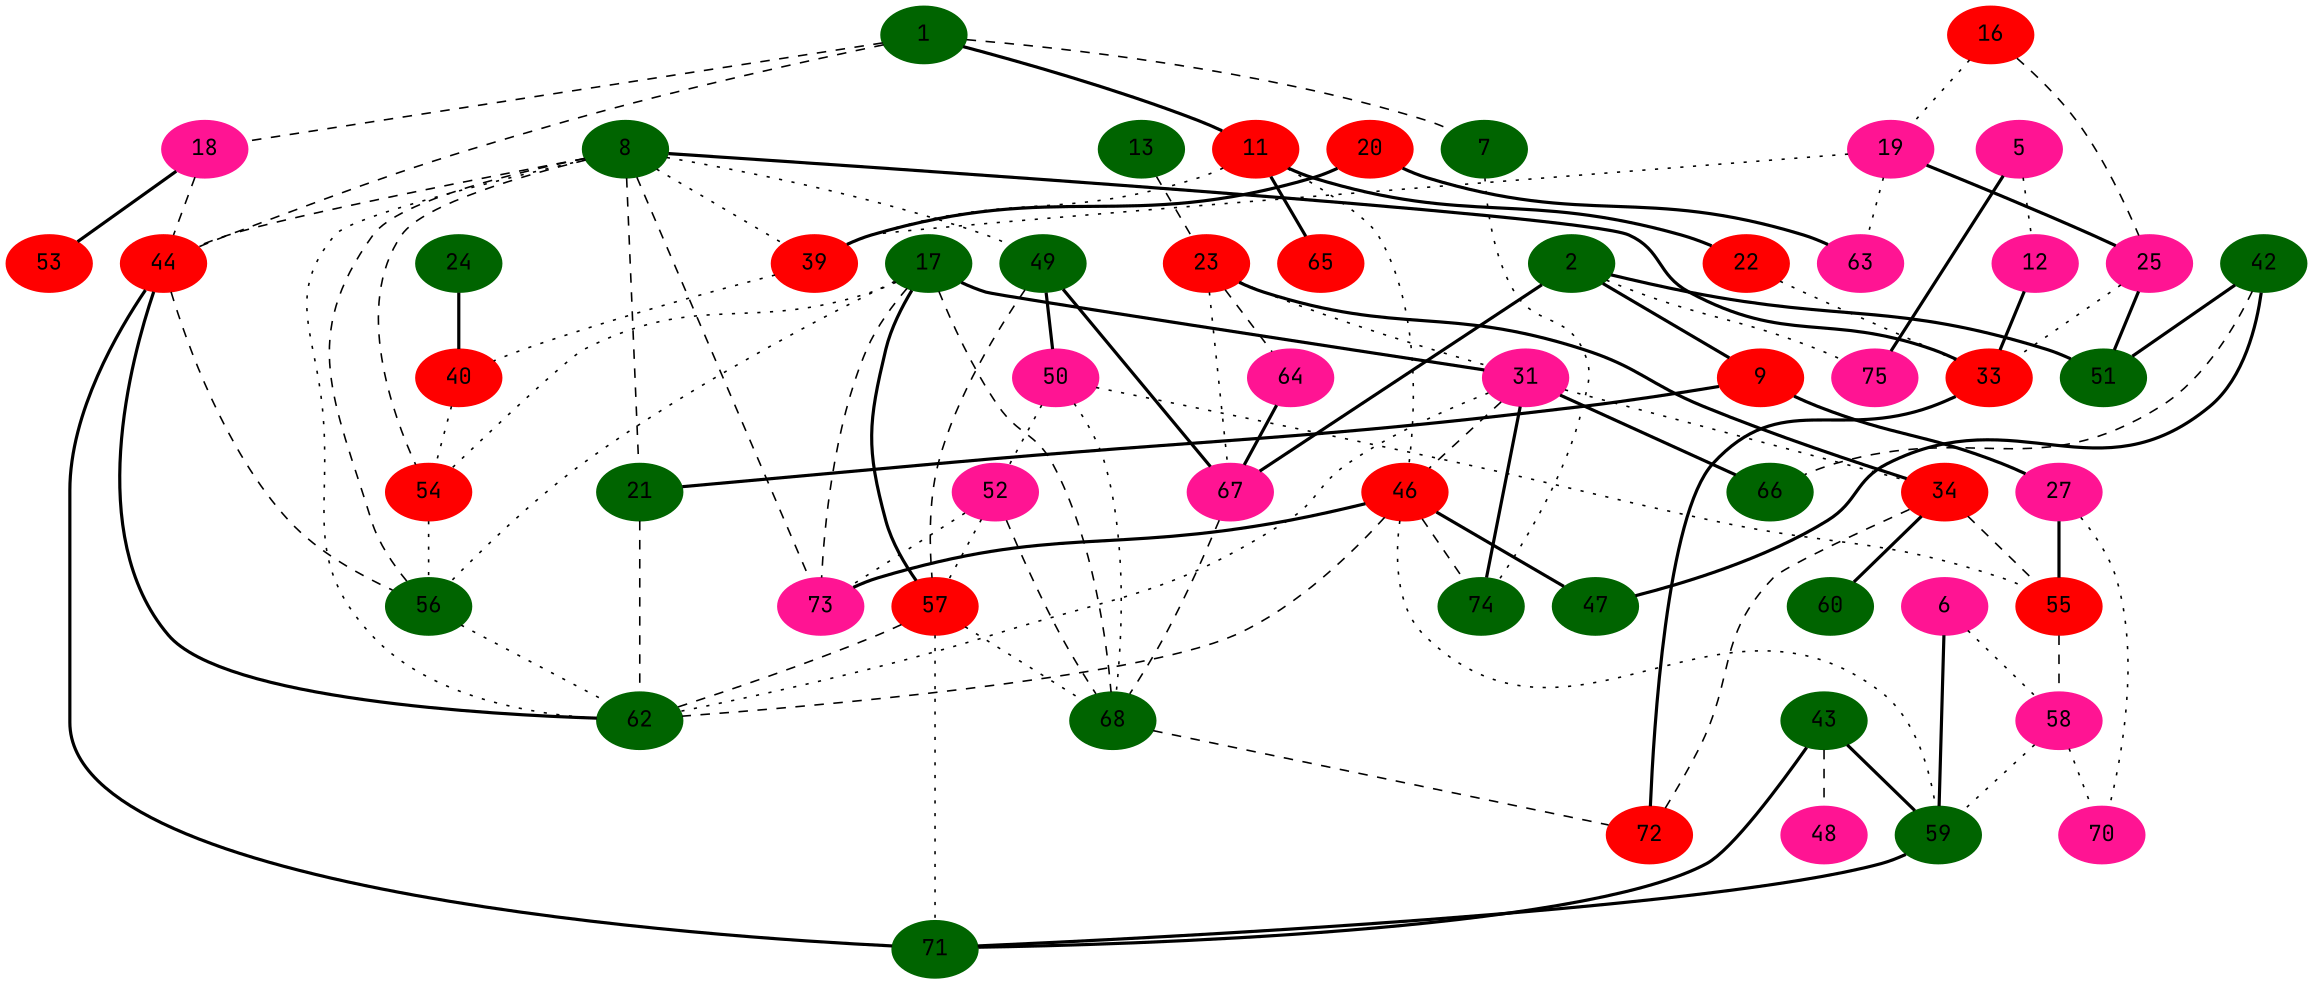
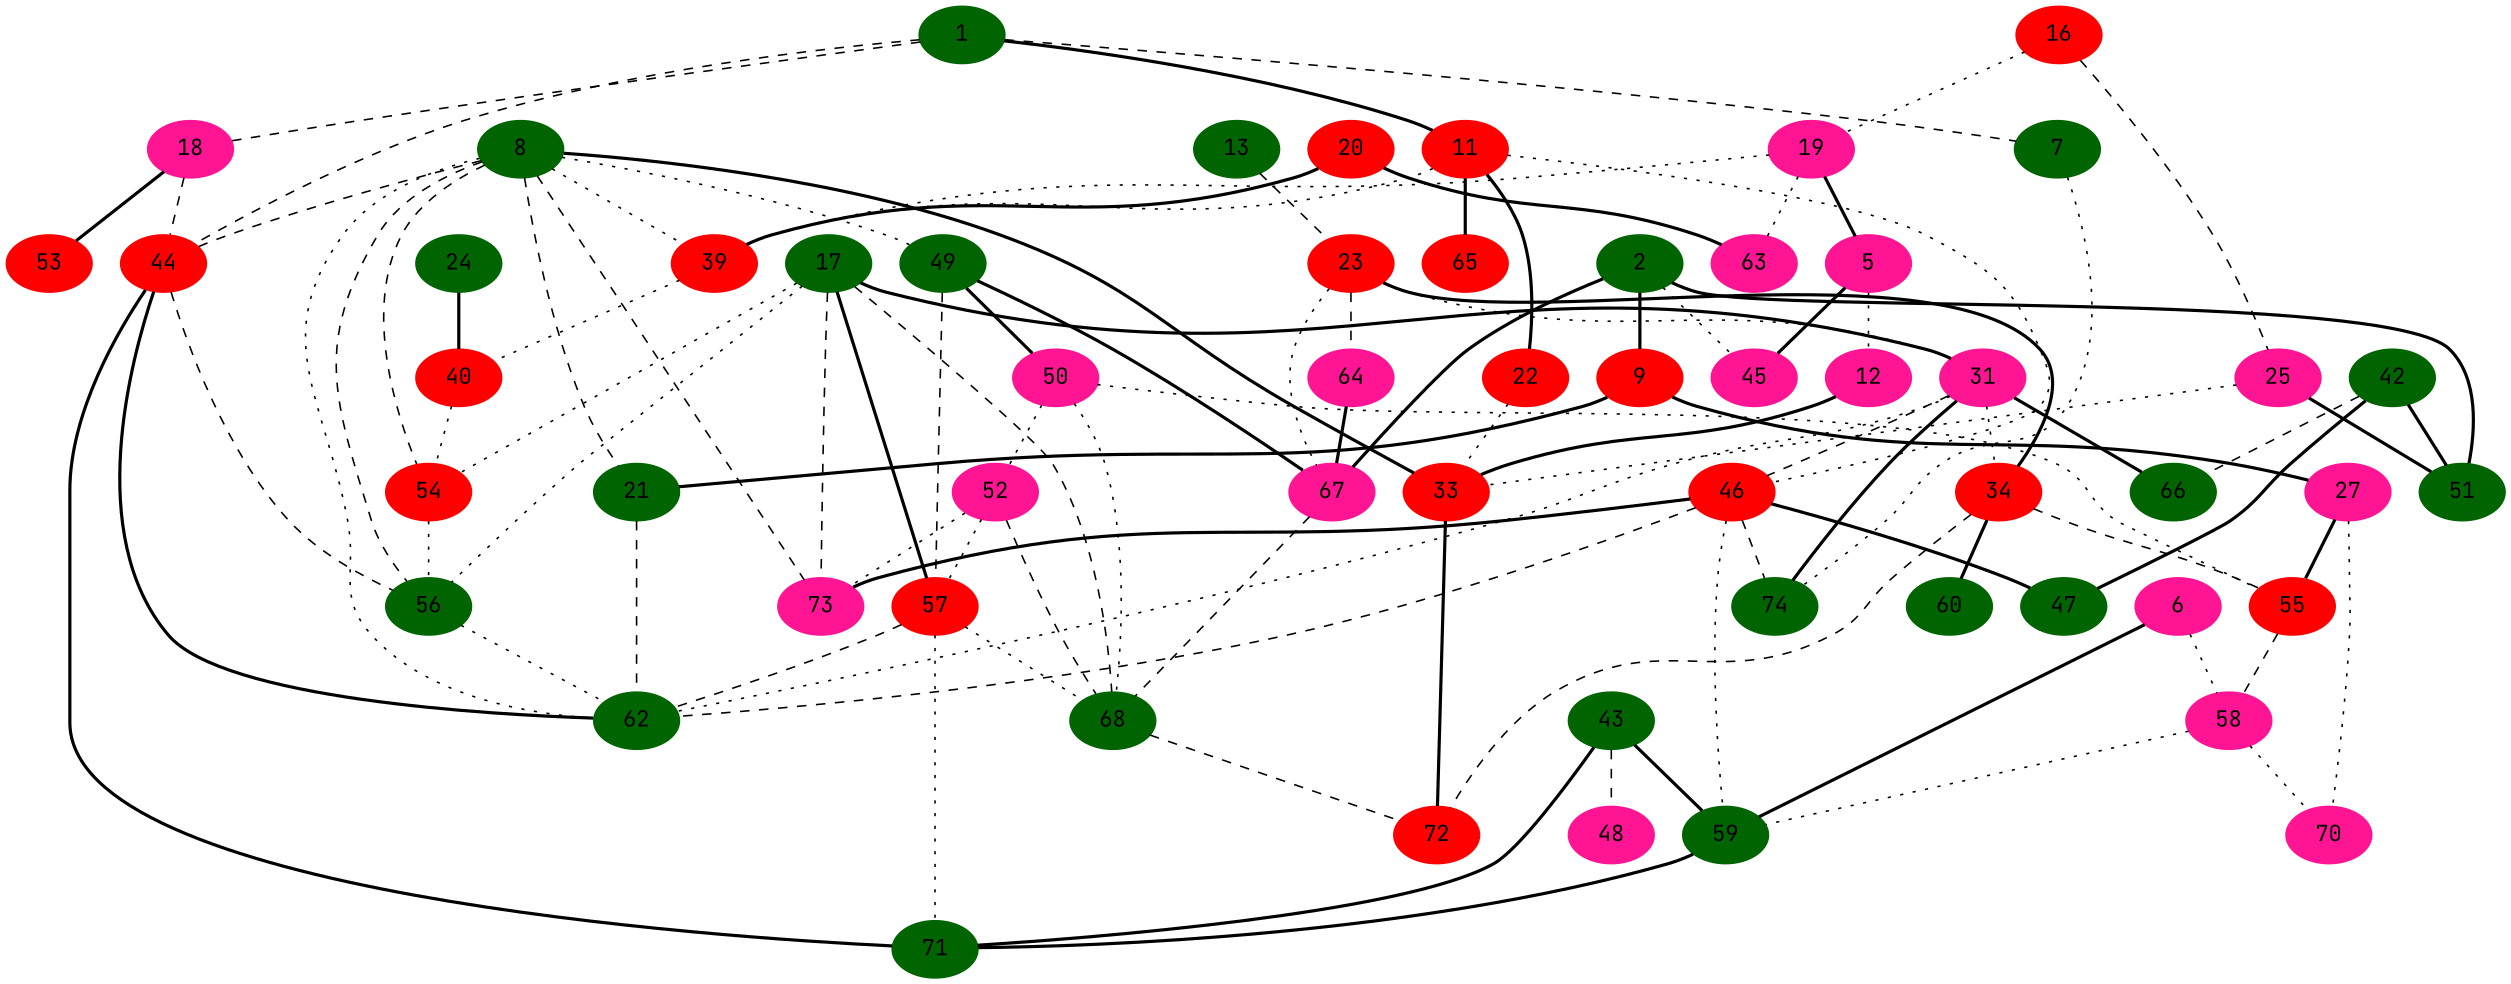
(2017, 202) -> (1835, 196)
(1875, 378) -> (1754, 378)
